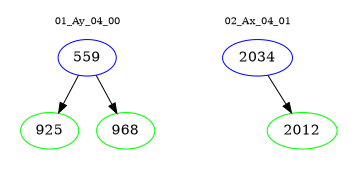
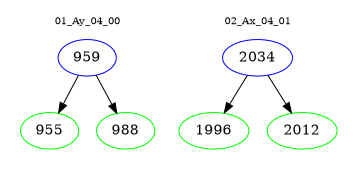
(87, 58) -> (87, 58)
(50, 131) -> (50, 131)
(126, 131) -> (126, 131)
none -> (214, 131)
